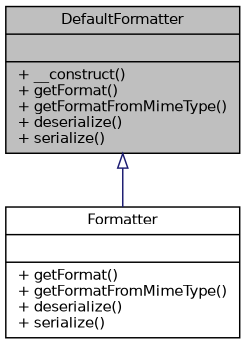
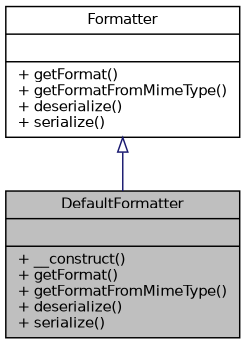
(123, 188) -> (123, 172)
